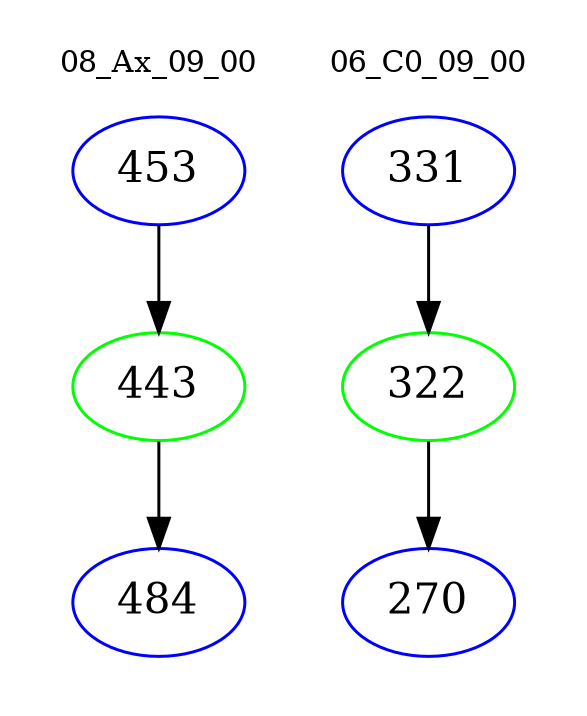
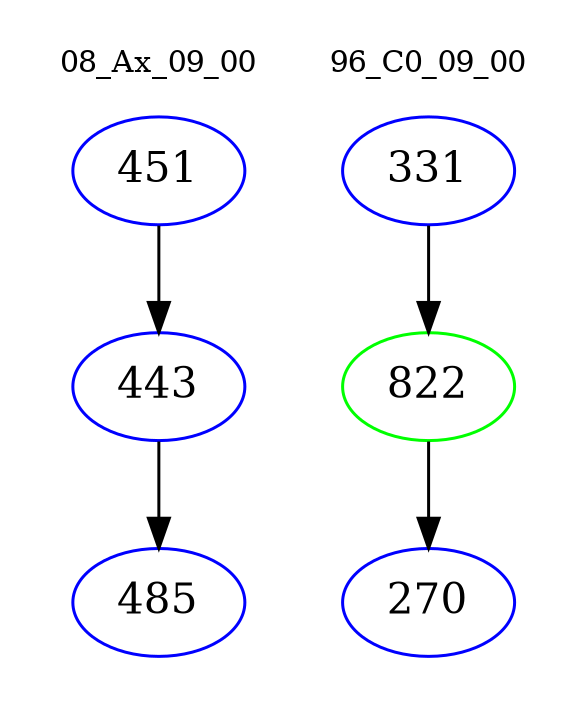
(429, 64) -> (429, 64)
(159, 171) -> (159, 171)
(159, 387) -> (159, 387)
(429, 387) -> (429, 387)
(159, 602) -> (159, 602)
